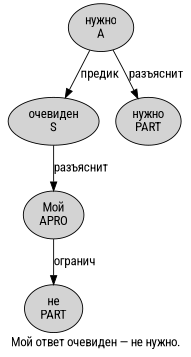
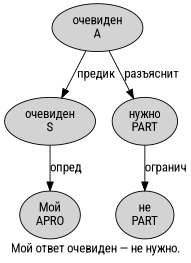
(101, 28) -> (97, 28)
(81, 168) -> (66, 168)
(54, 257) -> (145, 164)
